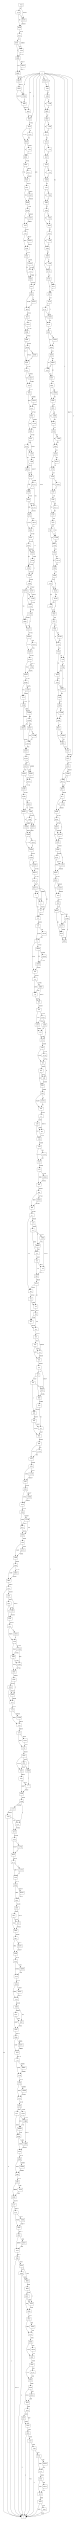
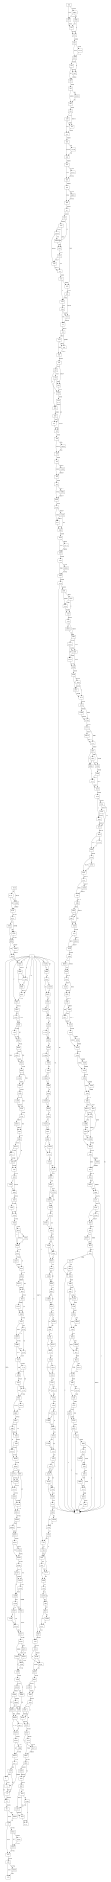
(39, 1002) -> none
